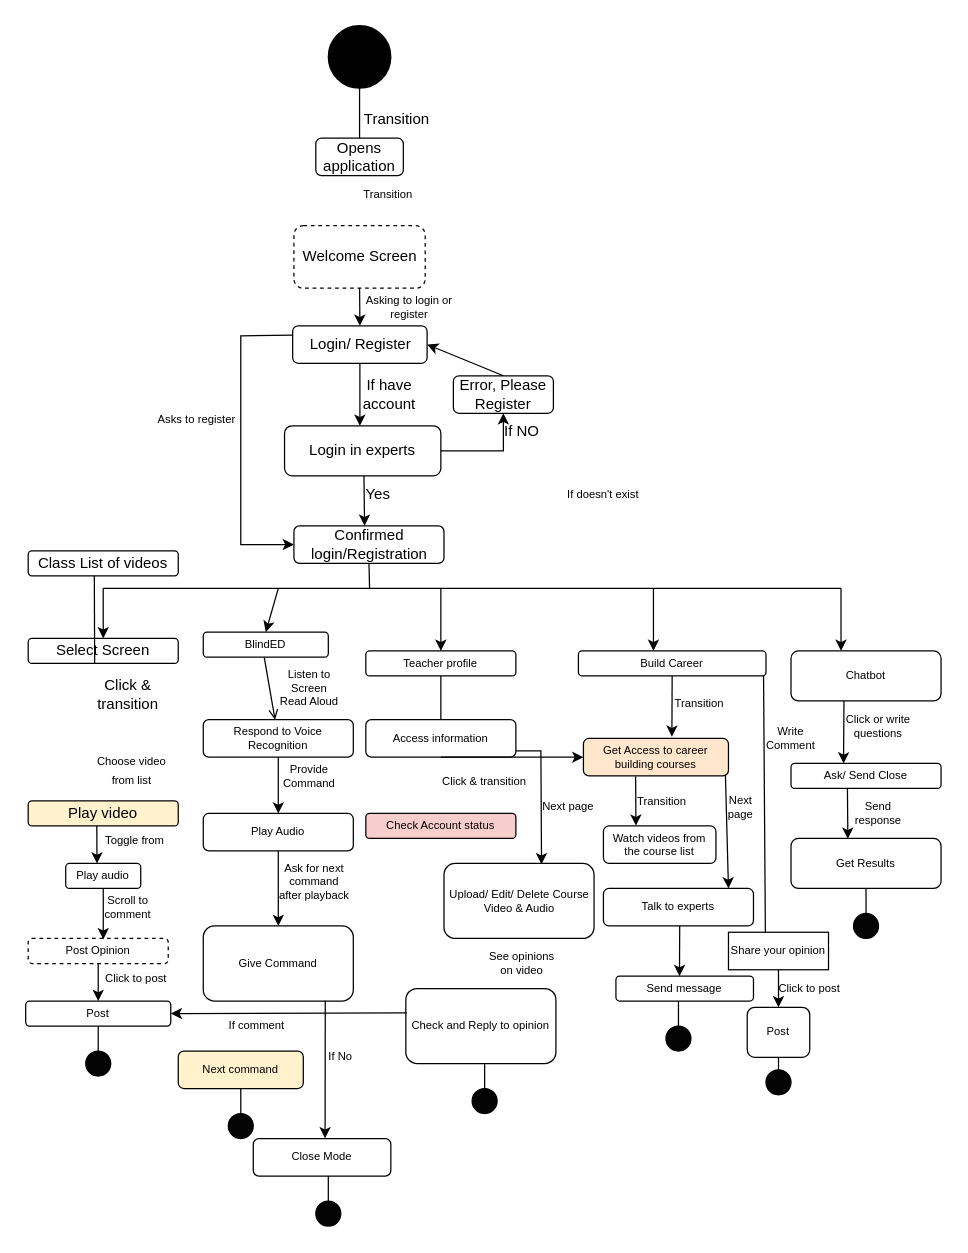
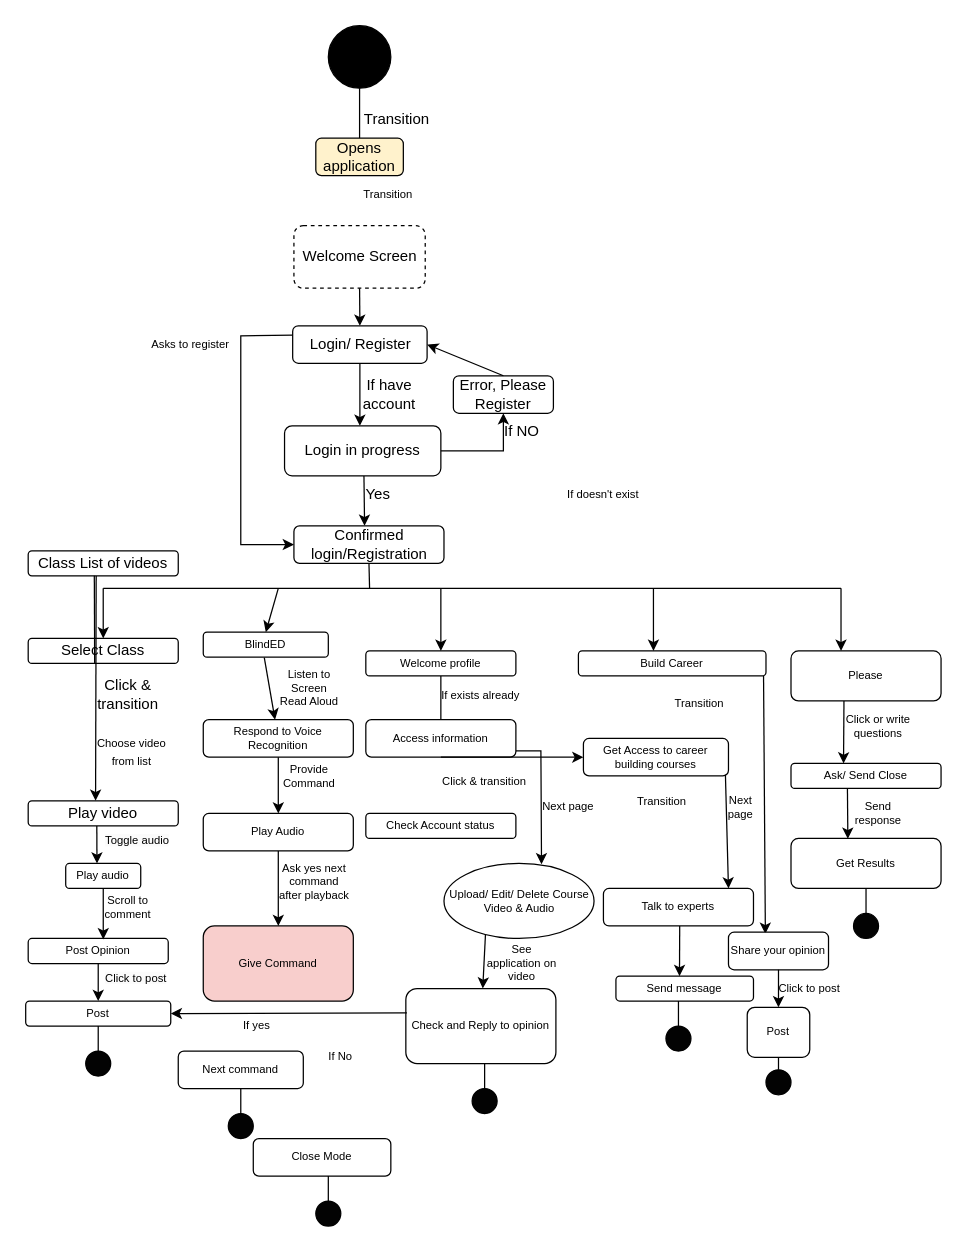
(359, 157) -> (359, 157)
(409, 307) -> none
(197, 419) -> (191, 344)
(363, 451) -> (363, 451)
(103, 651) -> (103, 651)
(441, 663) -> (441, 663)
(866, 676) -> (866, 676)
none -> (96, 684)
none -> (481, 696)
(672, 702) -> none
(274, 712) -> (273, 710)
(791, 738) -> none
(656, 757) -> (656, 757)
(132, 769) -> (132, 751)
(635, 796) -> none
(103, 813) -> (103, 813)
(441, 826) -> (441, 826)
(137, 841) -> (139, 841)
(659, 844) -> none
(314, 882) -> (314, 882)
(519, 901) -> (519, 901)
(765, 927) -> (765, 924)
(98, 951) -> (98, 951)
(778, 951) -> (778, 951)
none -> (484, 957)
(278, 963) -> (278, 963)
(522, 963) -> (522, 963)
(257, 1026) -> (257, 1026)
(325, 1065) -> none
(241, 1069) -> (241, 1069)
